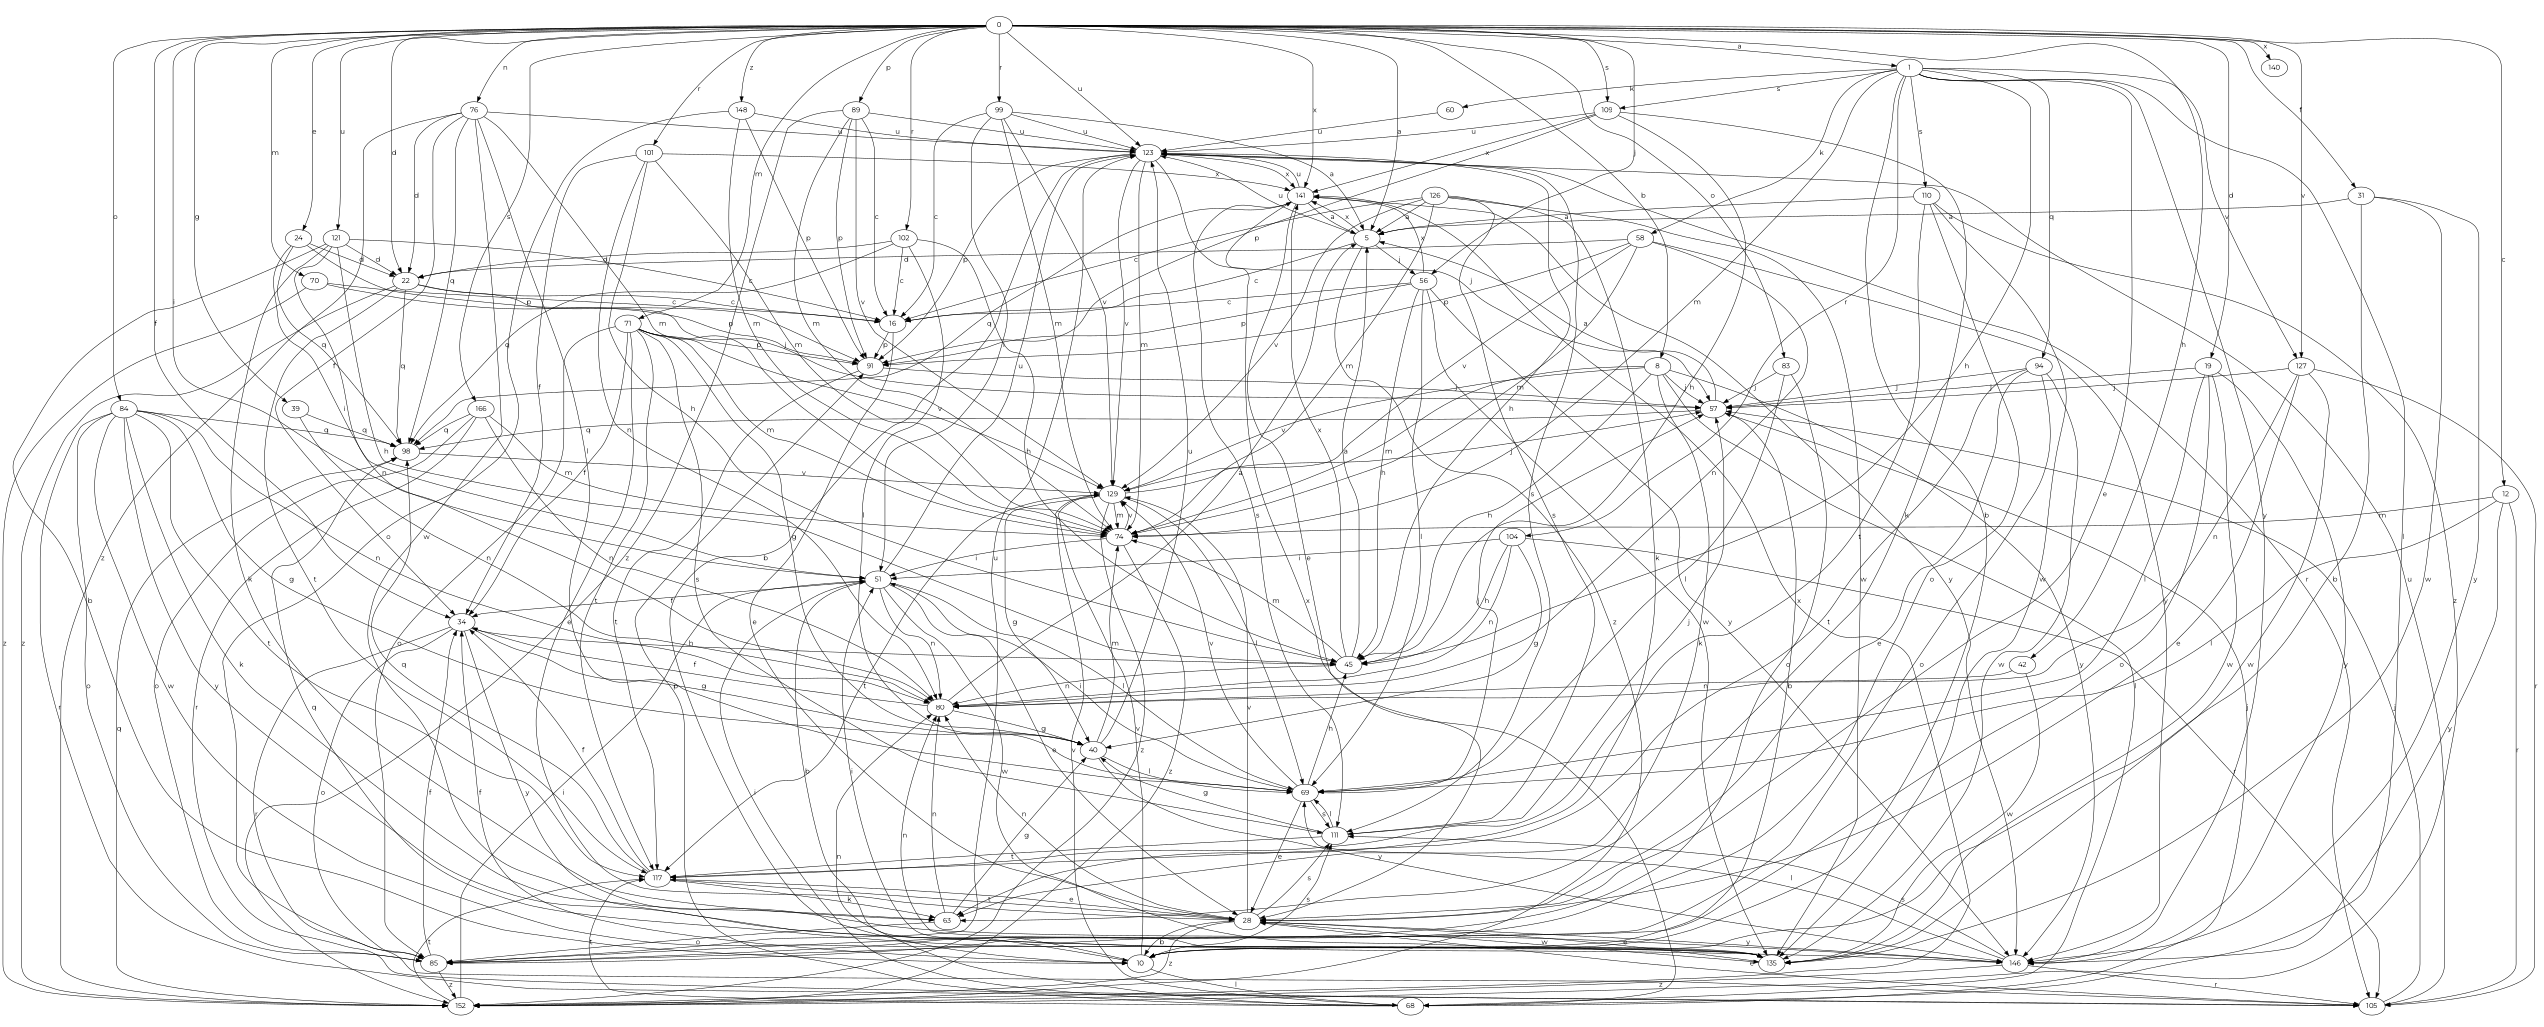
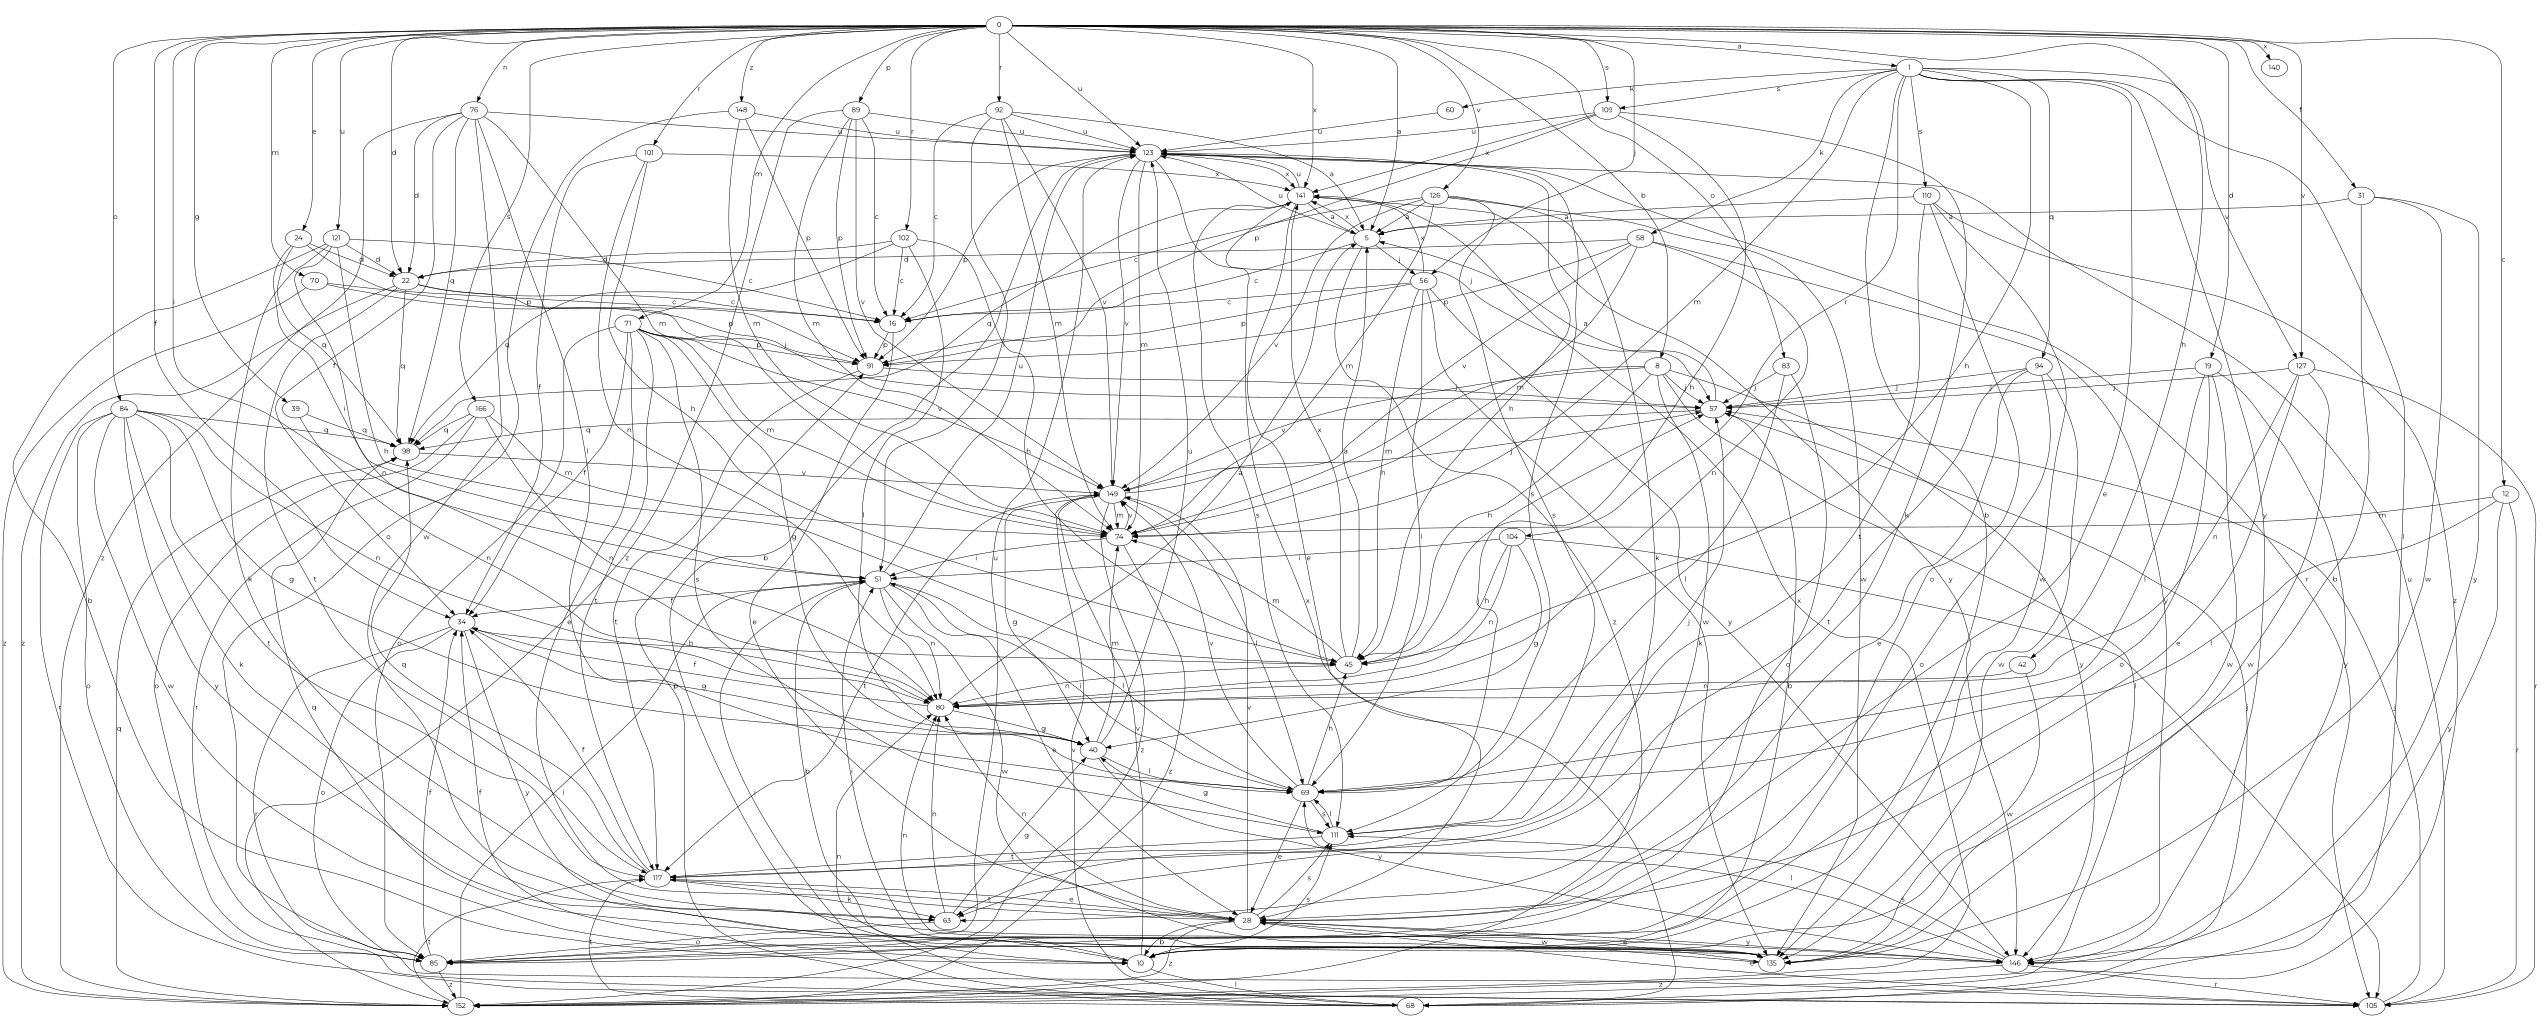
none -> (1417, 49)
(999, 111) -> (999, 111)
(856, 404) -> none
(1112, 494) -> (1112, 494)
